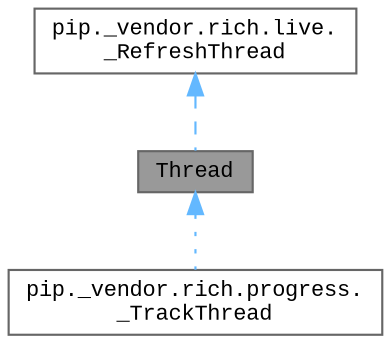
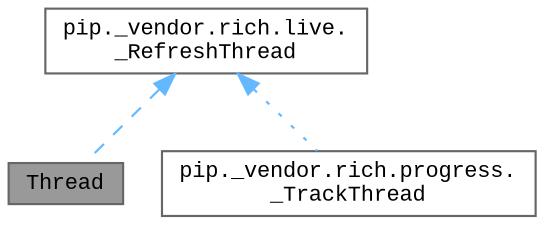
(195, 242) -> (286, 120)
